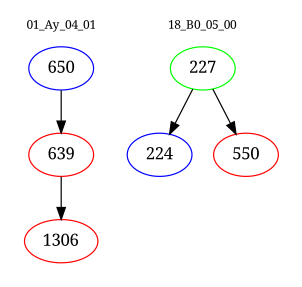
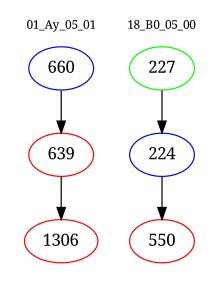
(61, 26) -> (61, 26)
(61, 68) -> (61, 68)
(222, 106) -> (162, 192)
